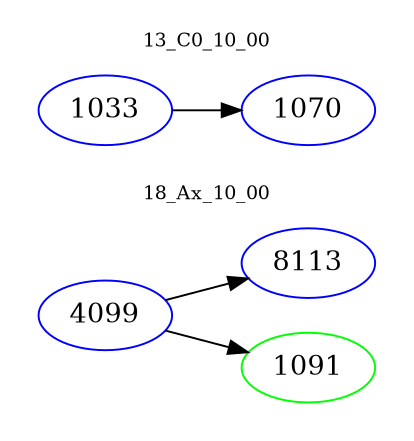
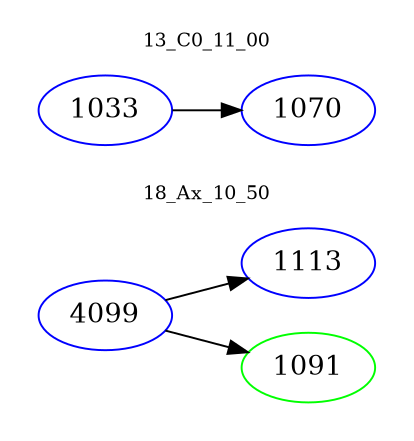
(207, 42) -> (207, 42)
(207, 194) -> (207, 194)
(308, 263) -> (308, 263)
